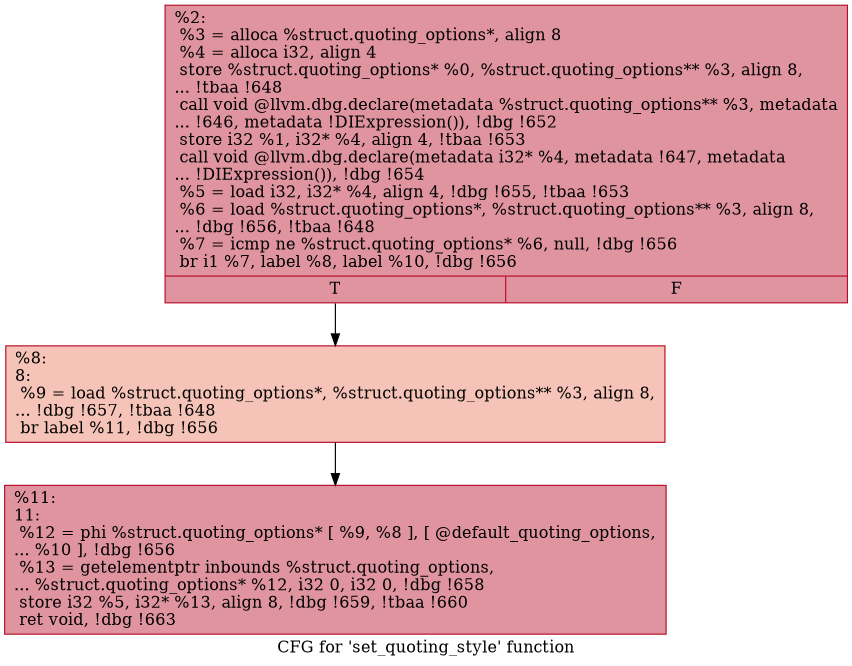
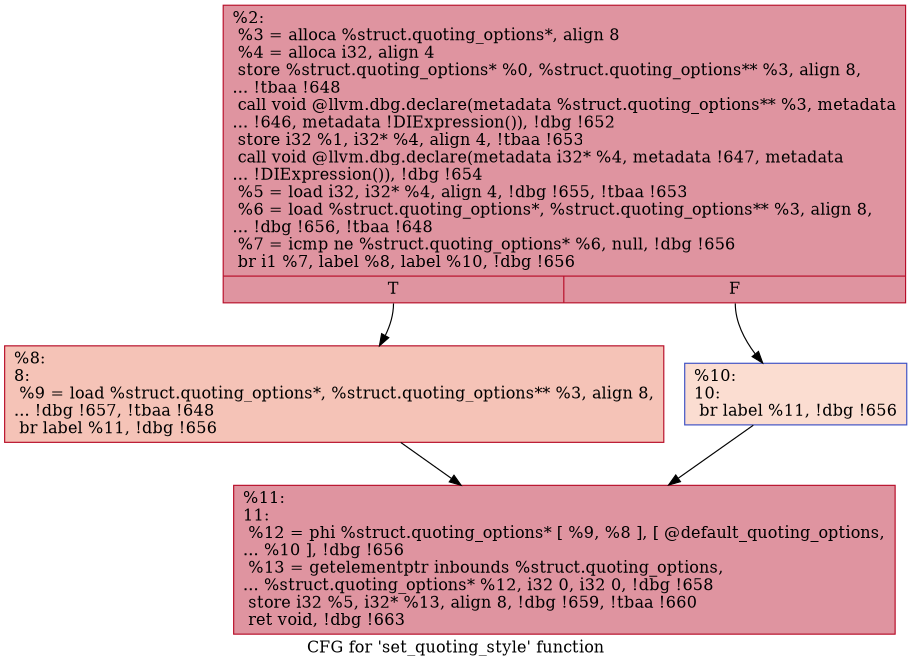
none -> (796, 394)
